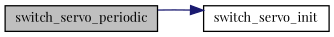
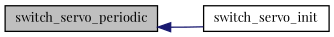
(174, 10) -> (187, 27)
